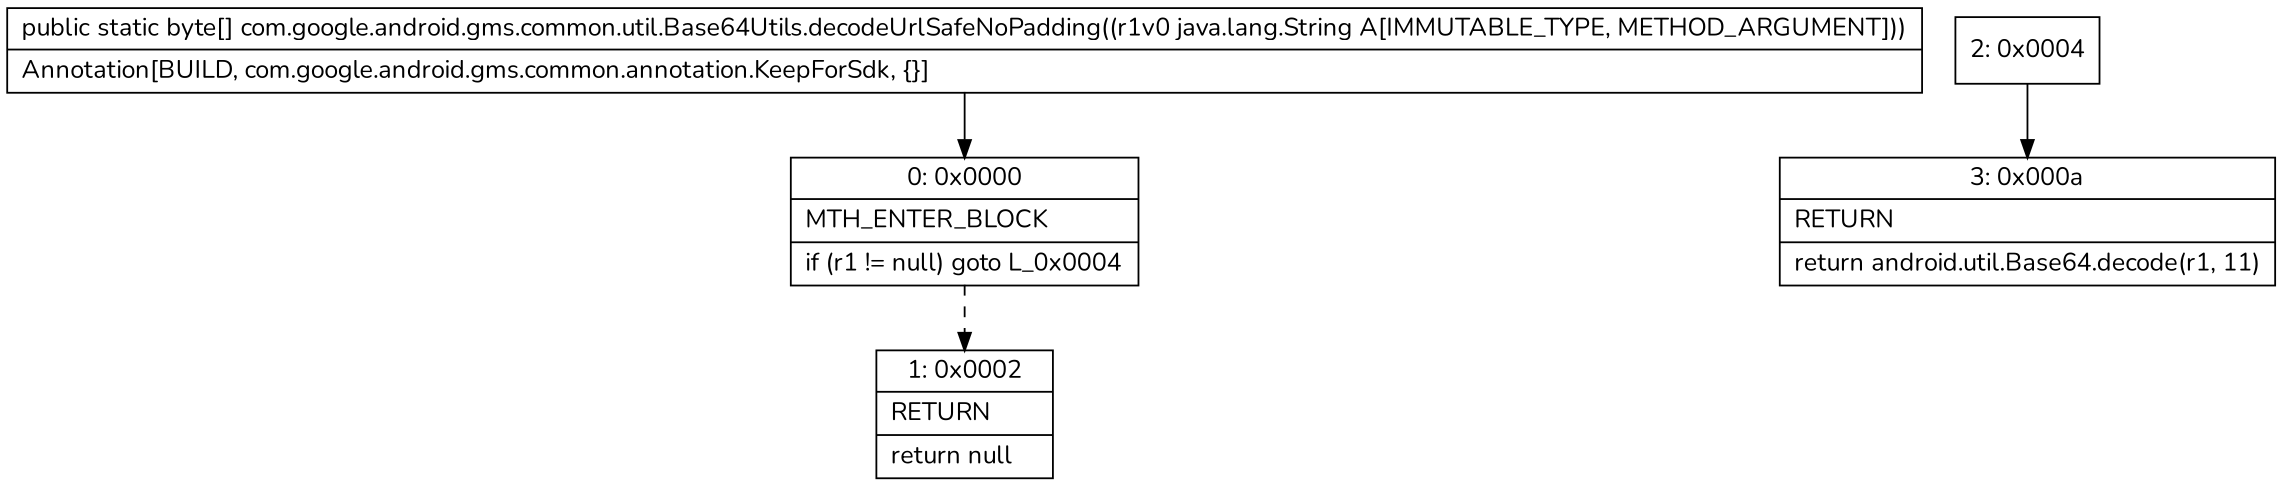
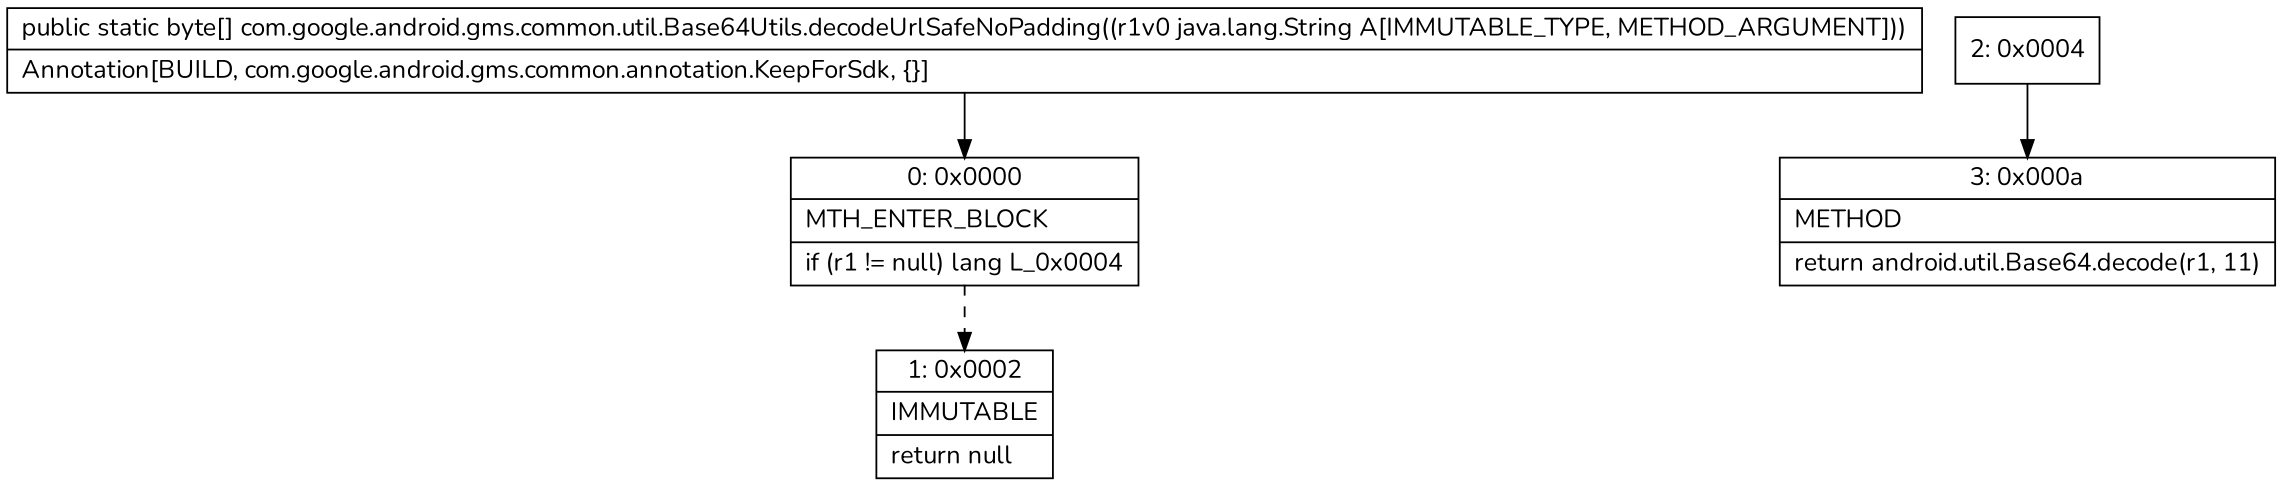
(1845, 220) -> (1849, 220)
(964, 263) -> (965, 263)
(941, 413) -> (965, 413)
